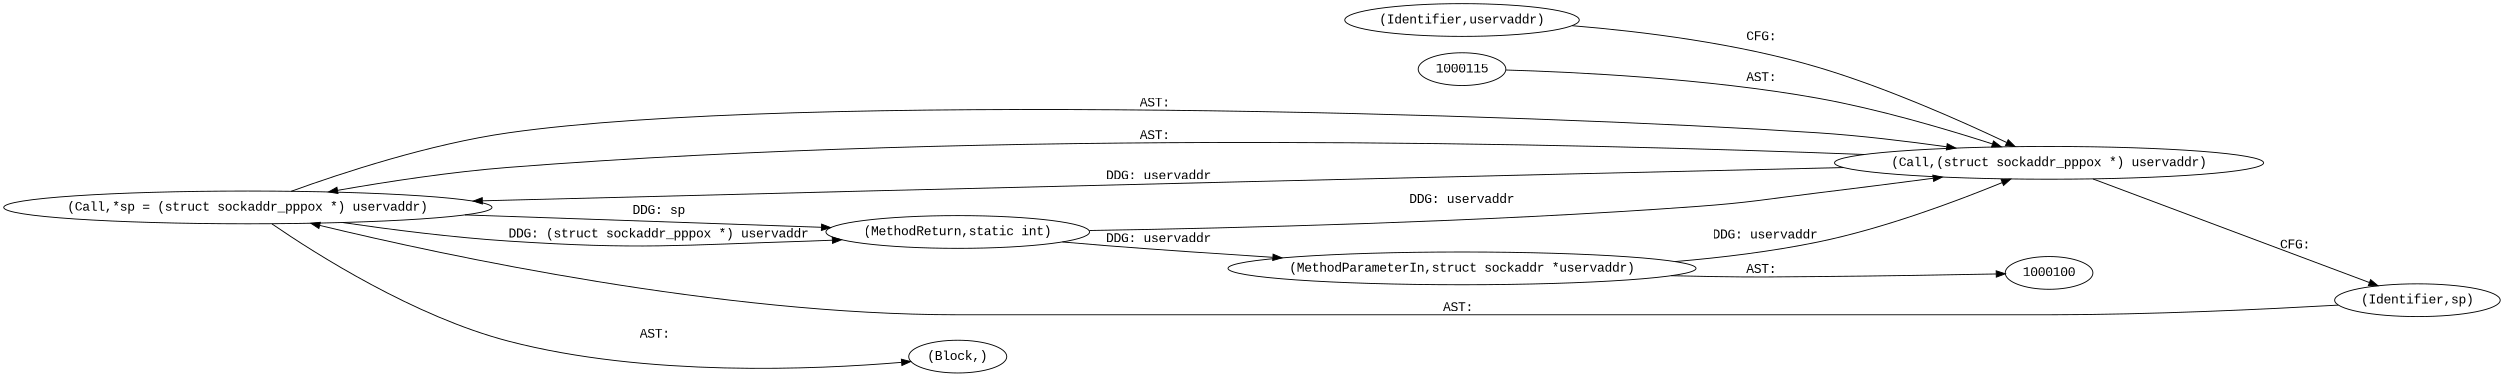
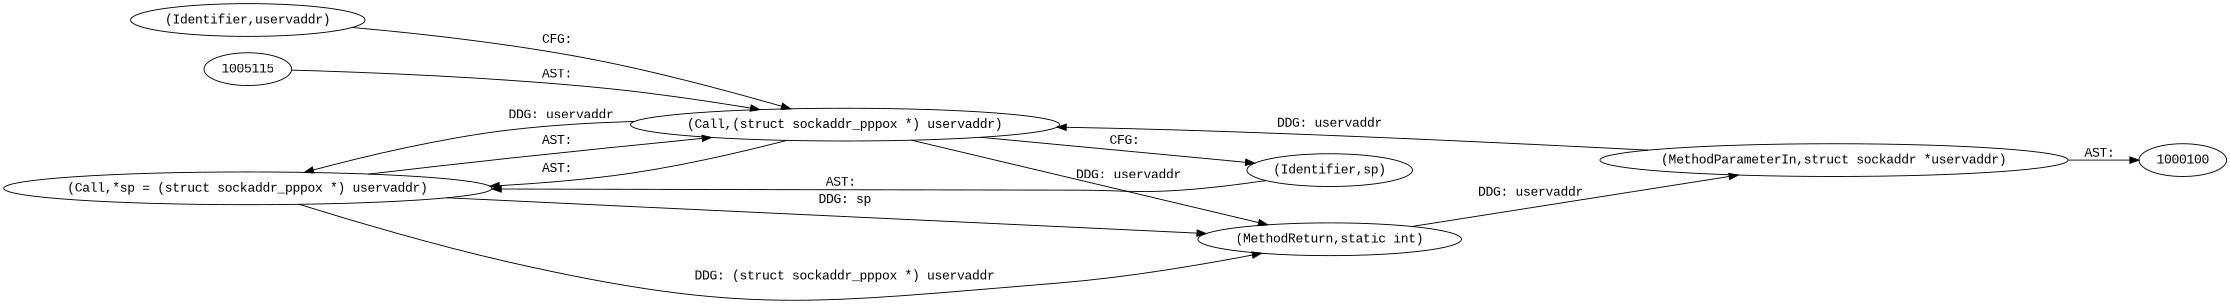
(1462, 69) -> (248, 69)
(1512, 217) -> (1085, 181)
(958, 357) -> none
